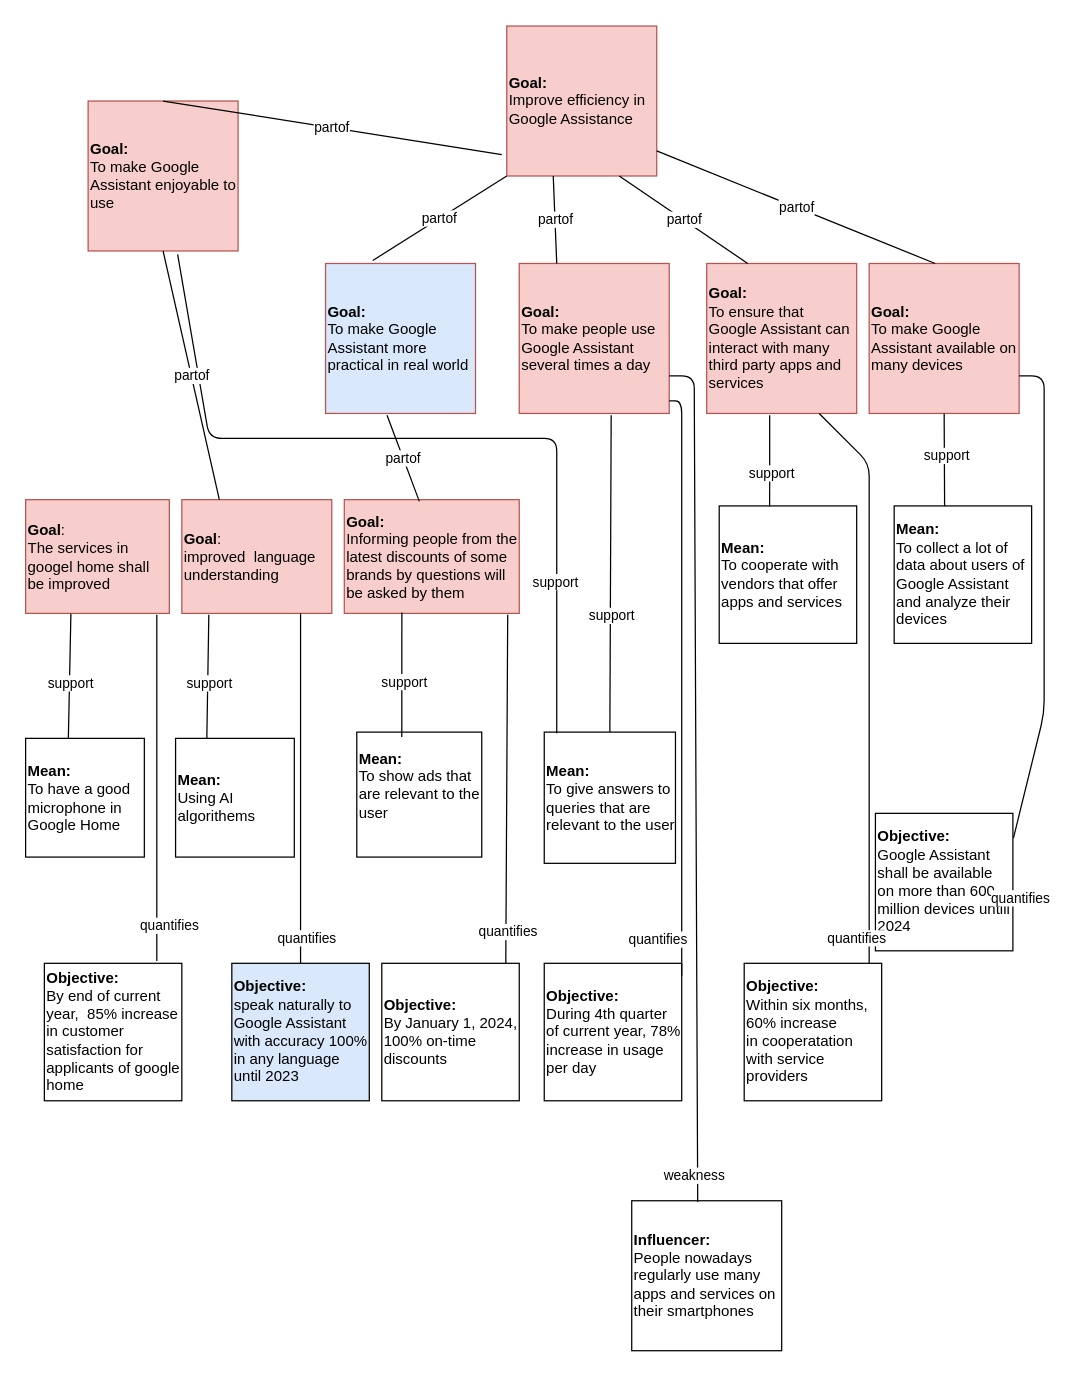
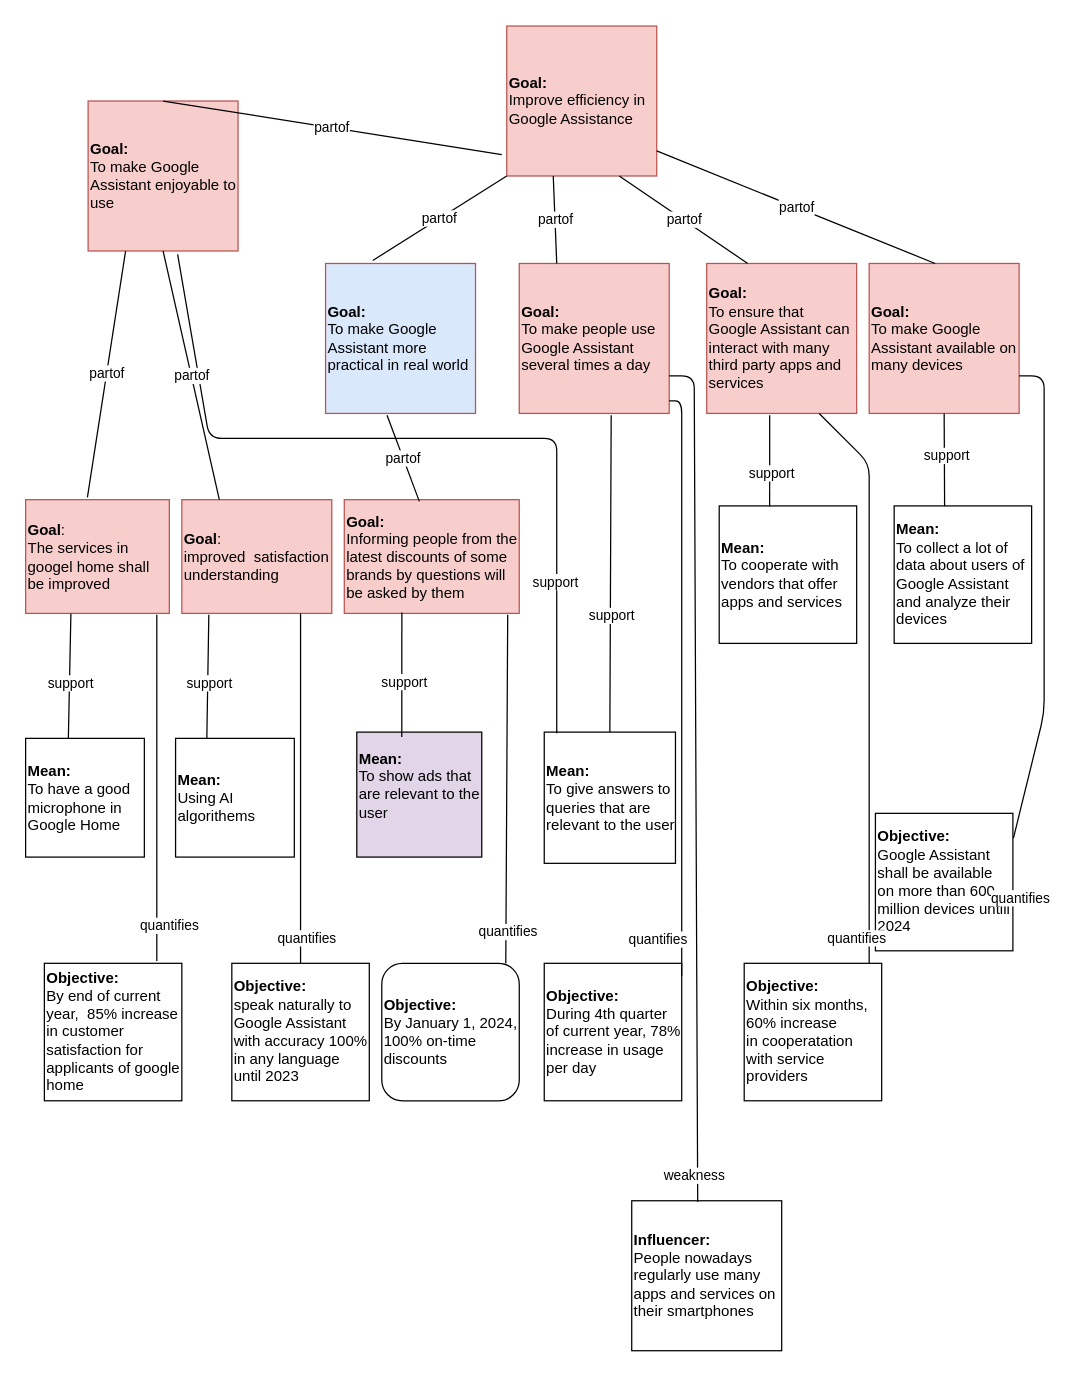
none -> (106, 374)
(258, 557) -> (258, 557)
(419, 794) -> (419, 794)
(301, 1032) -> (301, 1032)
(451, 1032) -> (451, 1032)
